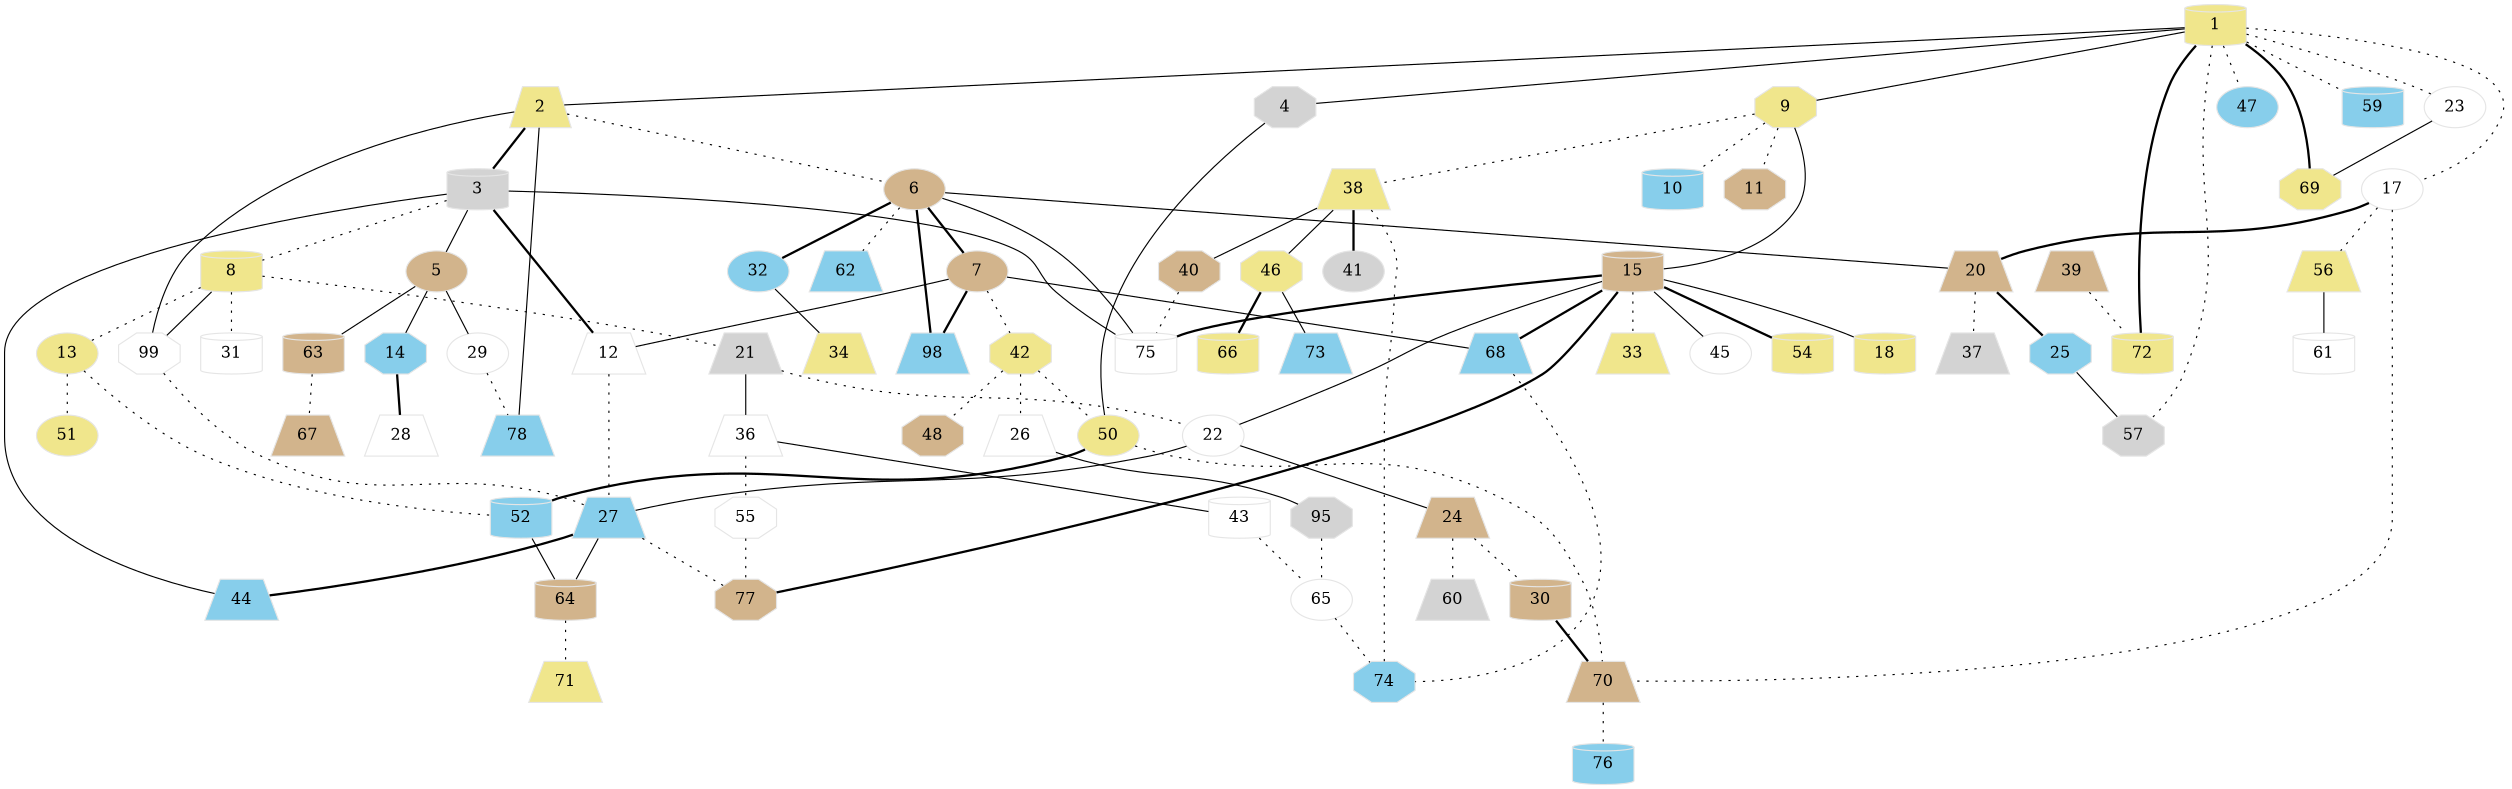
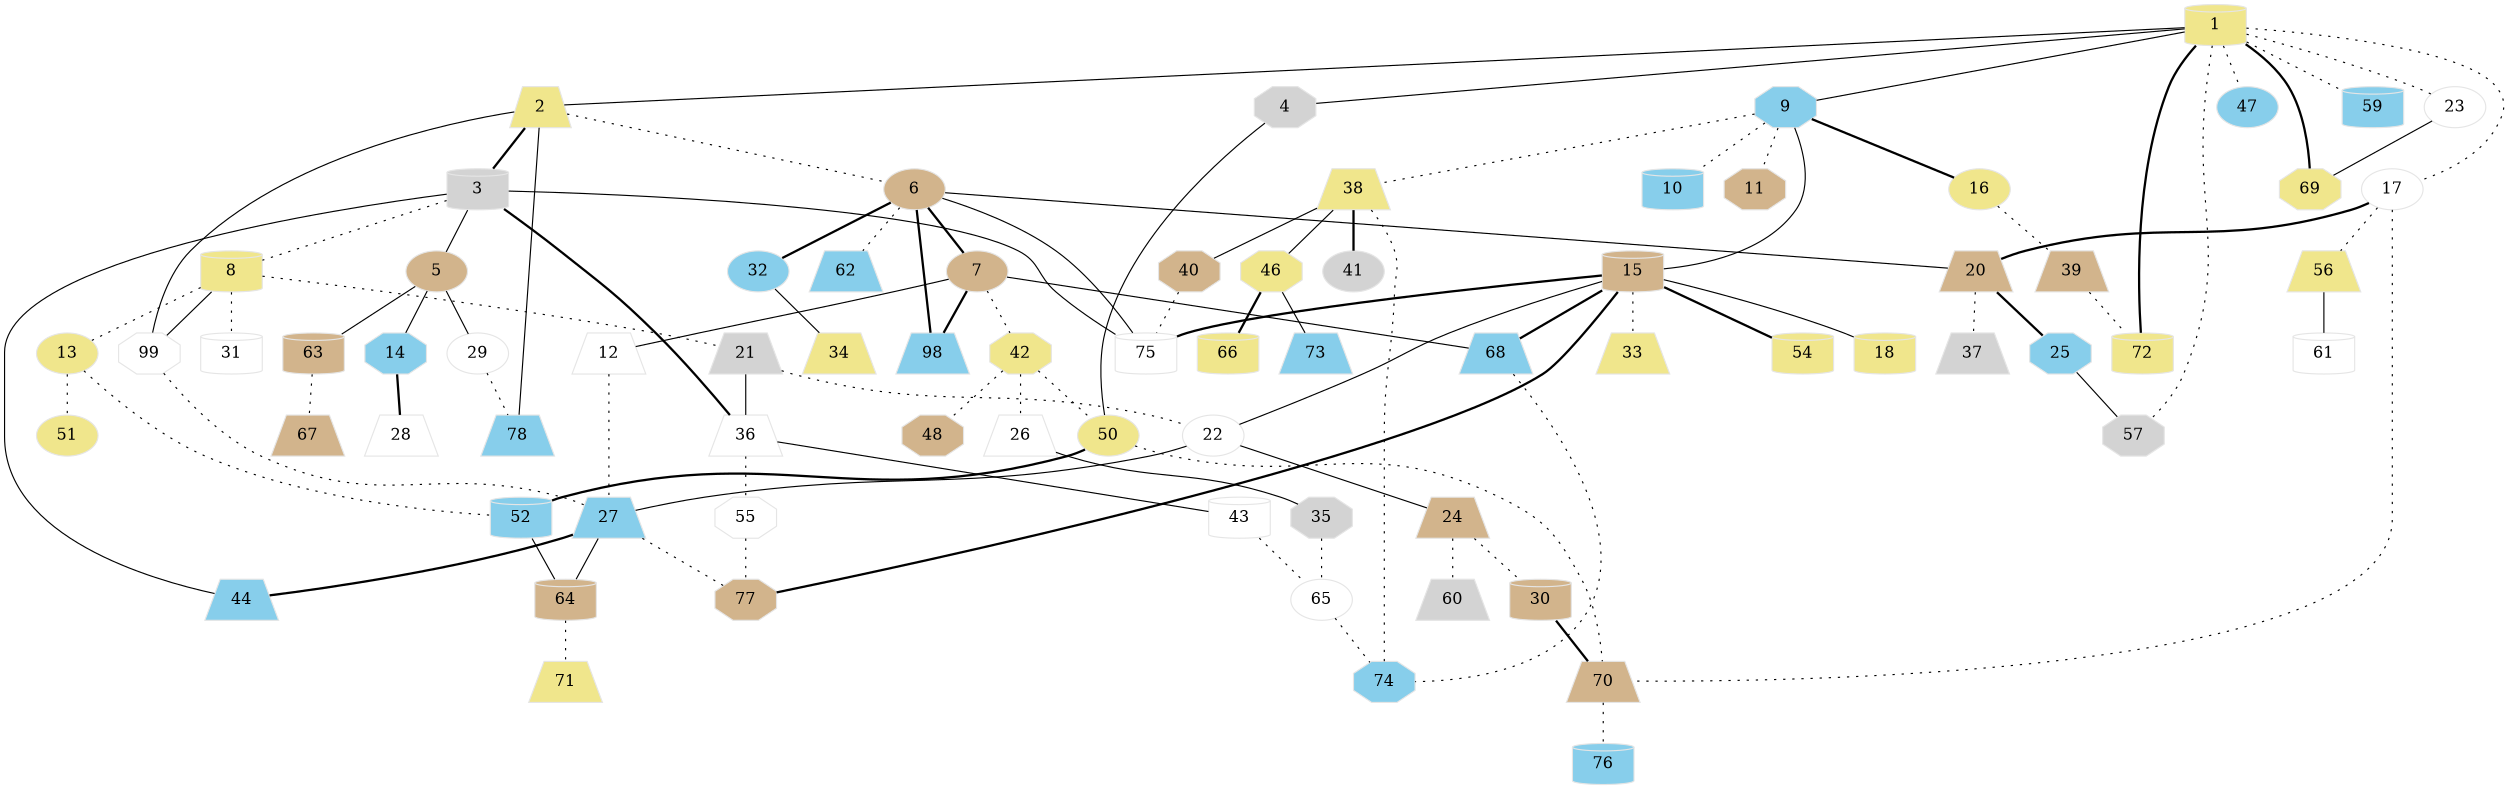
(1786, 107) -> (1786, 107)
none -> (1980, 189)
(543, 271) -> (625, 304)
(1721, 353) -> none
(1322, 518) -> (1322, 518)
